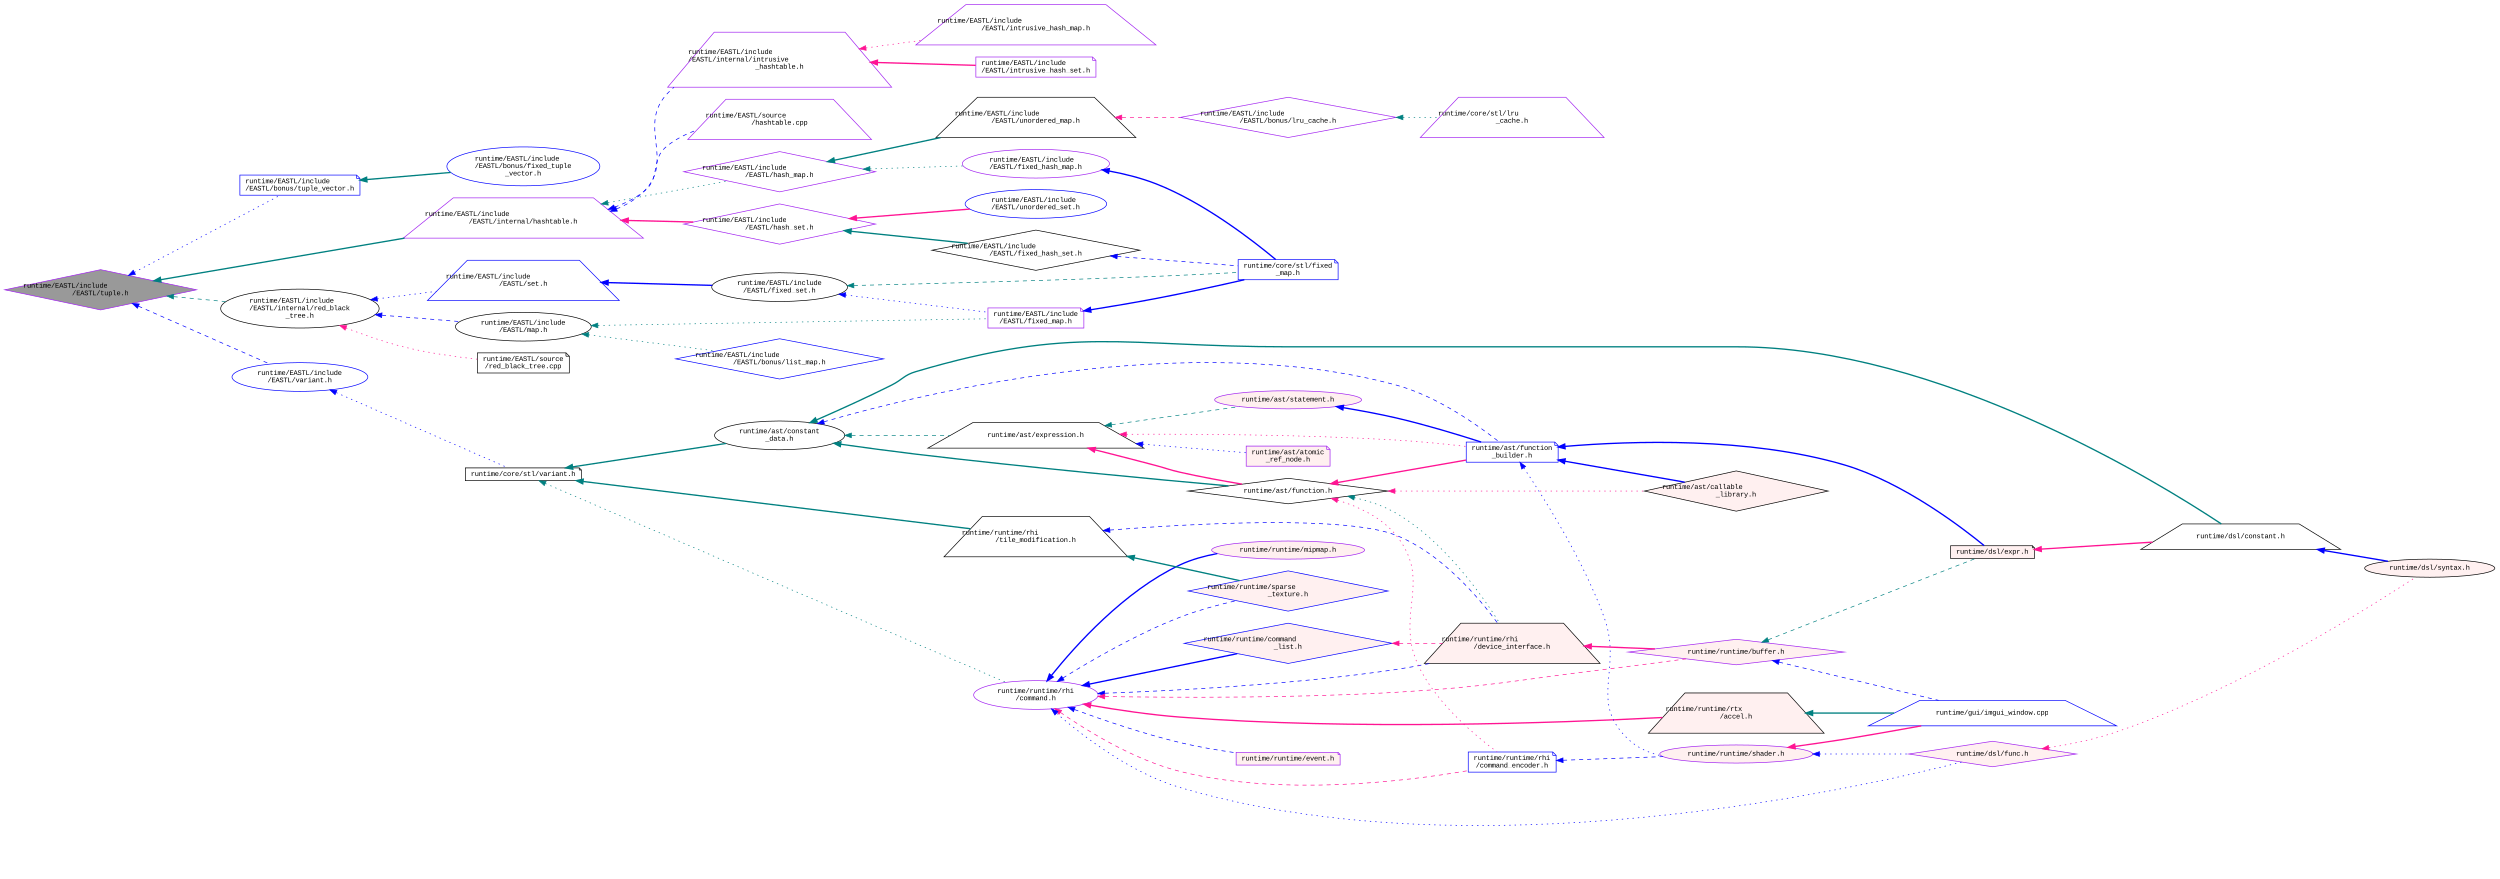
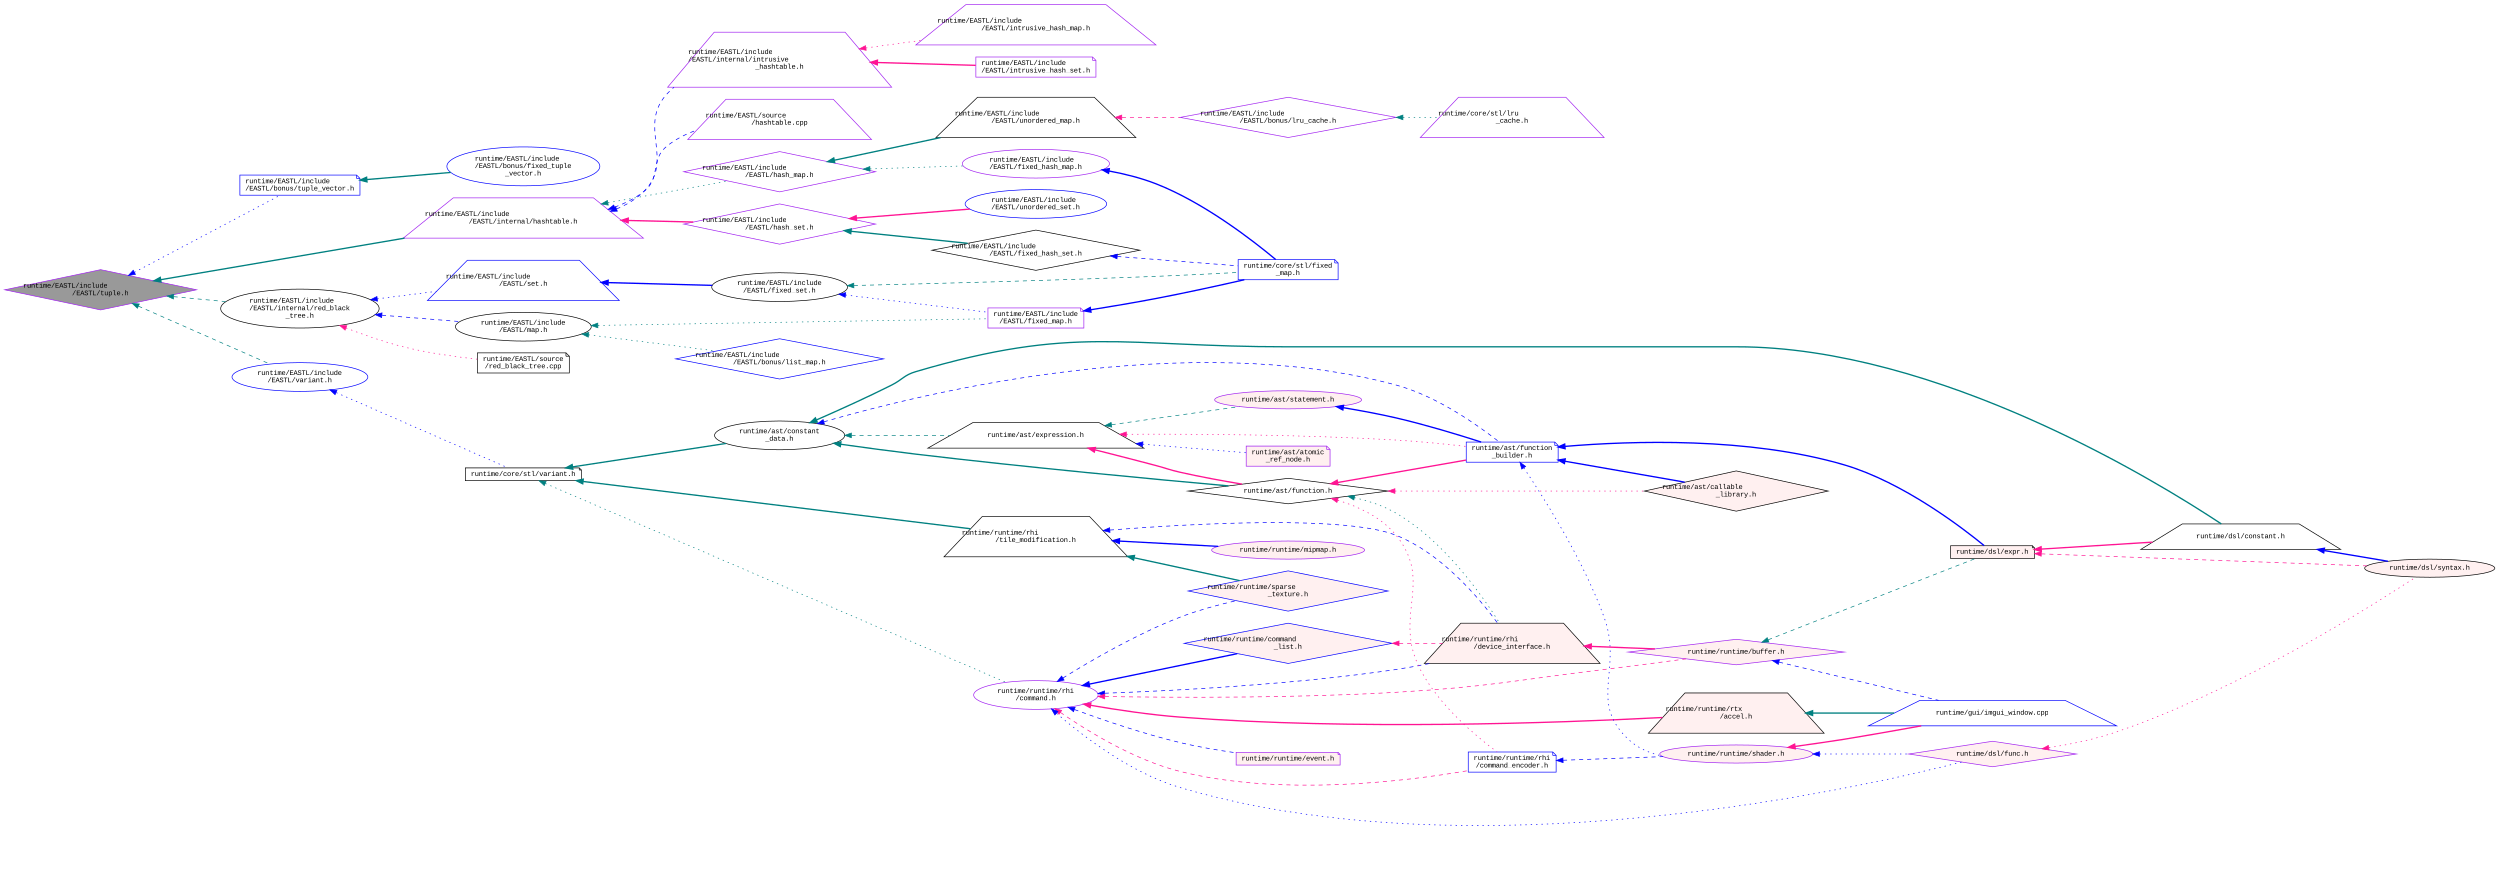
(204, 335) -> (204, 335)
none -> (2204, 560)
(1125, 601) -> (1169, 544)
